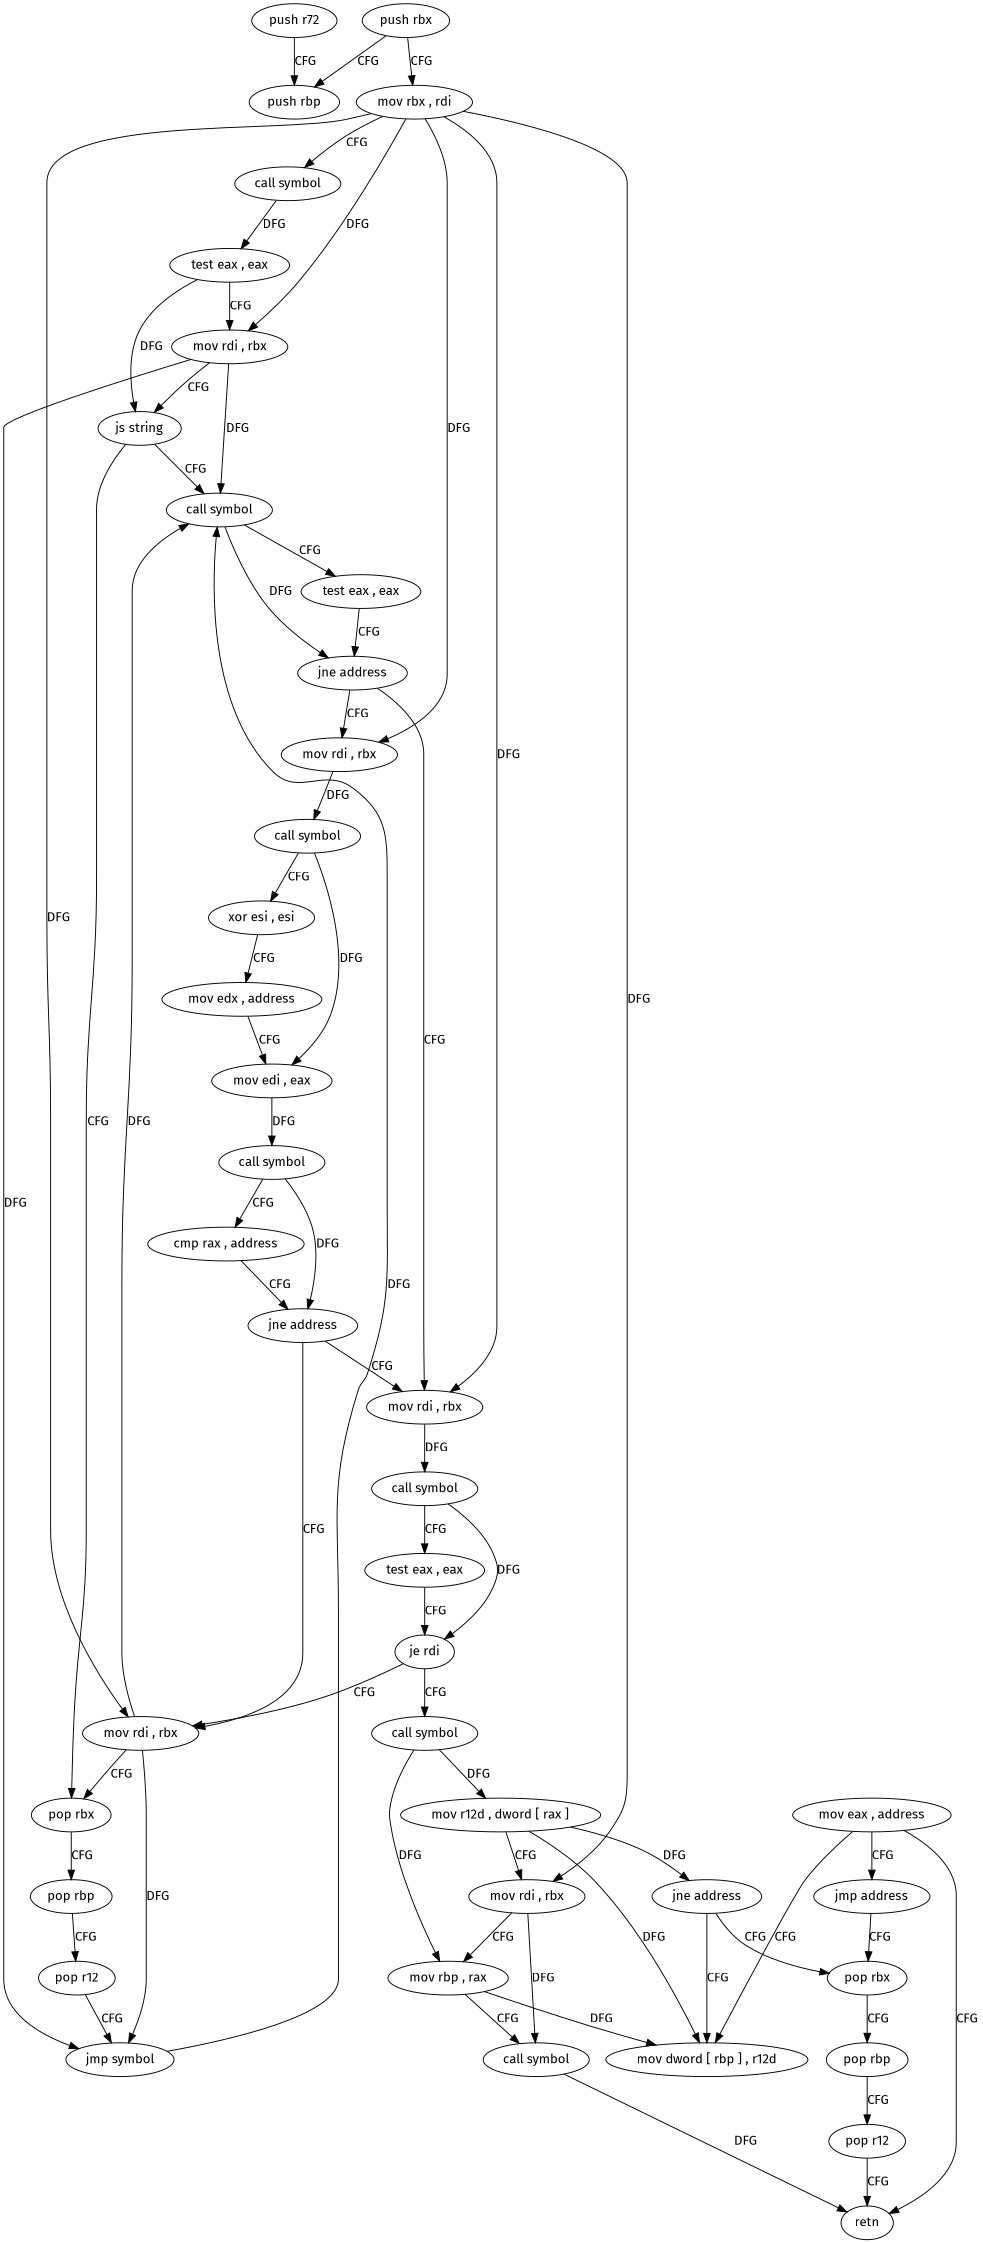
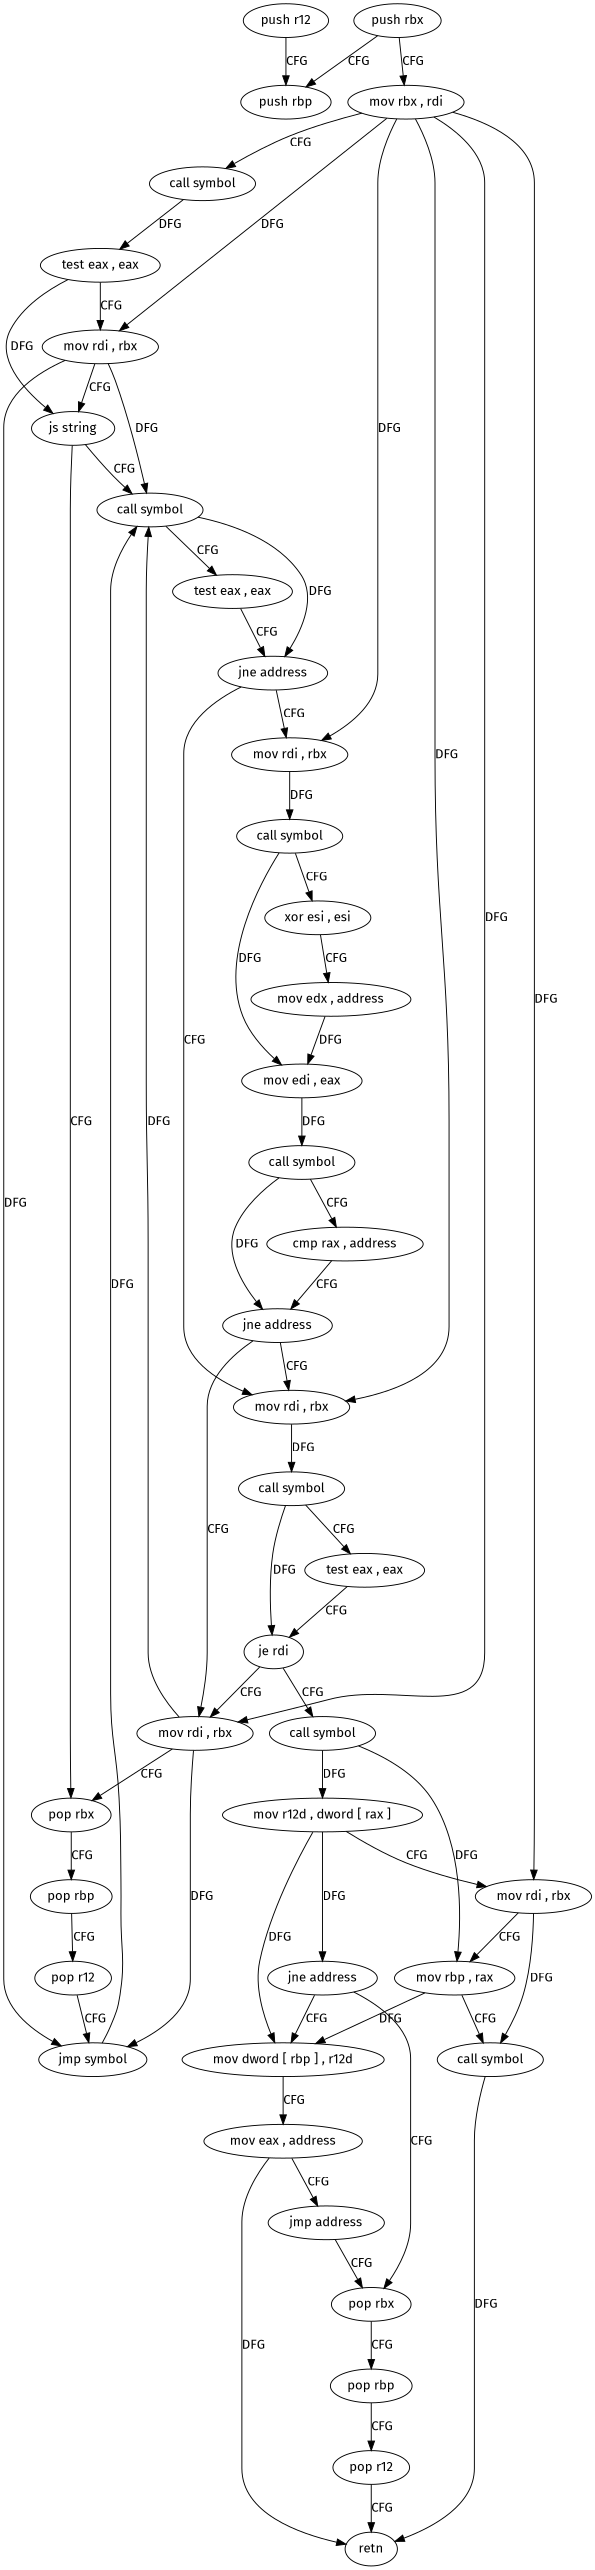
(294, 21) -> (286, 21)
(270, 1040) -> (330, 1040)
(778, 1927) -> (283, 2096)
(968, 2019) -> (254, 2345)
